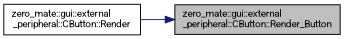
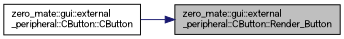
(72, 20) -> (72, 20)
